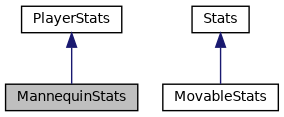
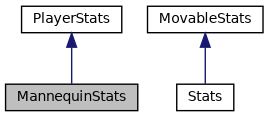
(221, 66) -> (205, 66)
